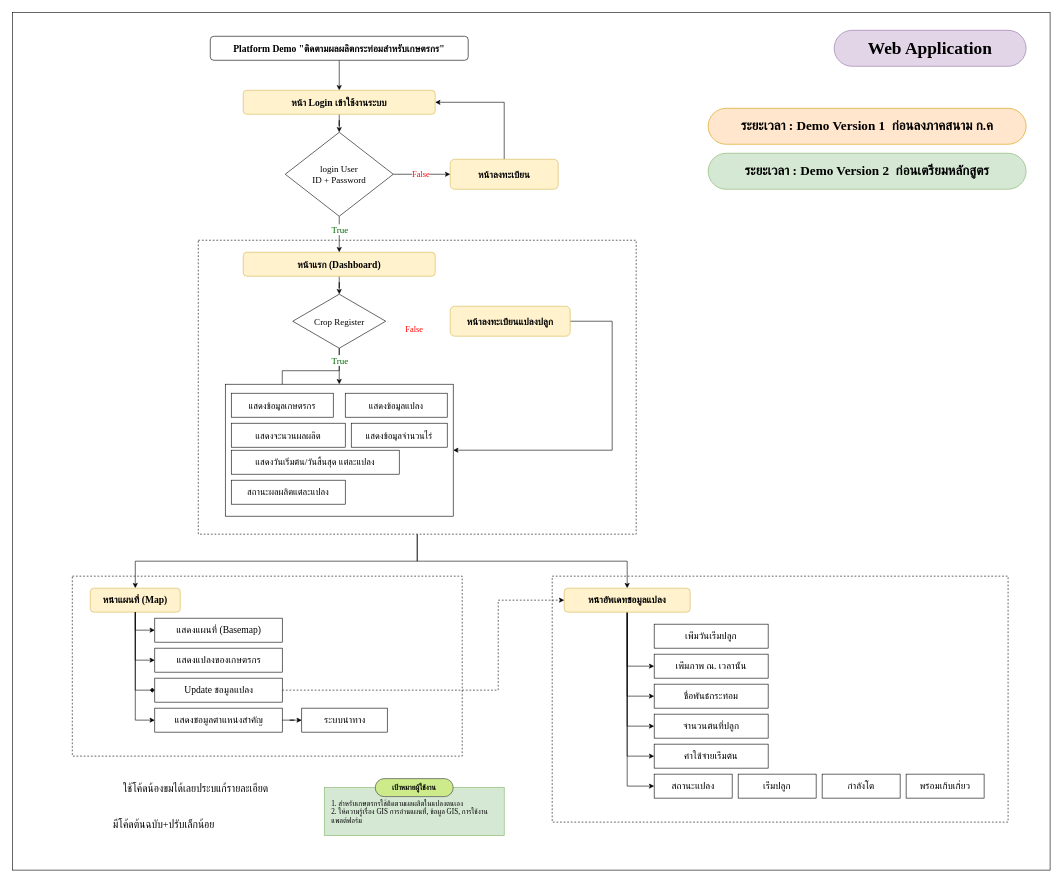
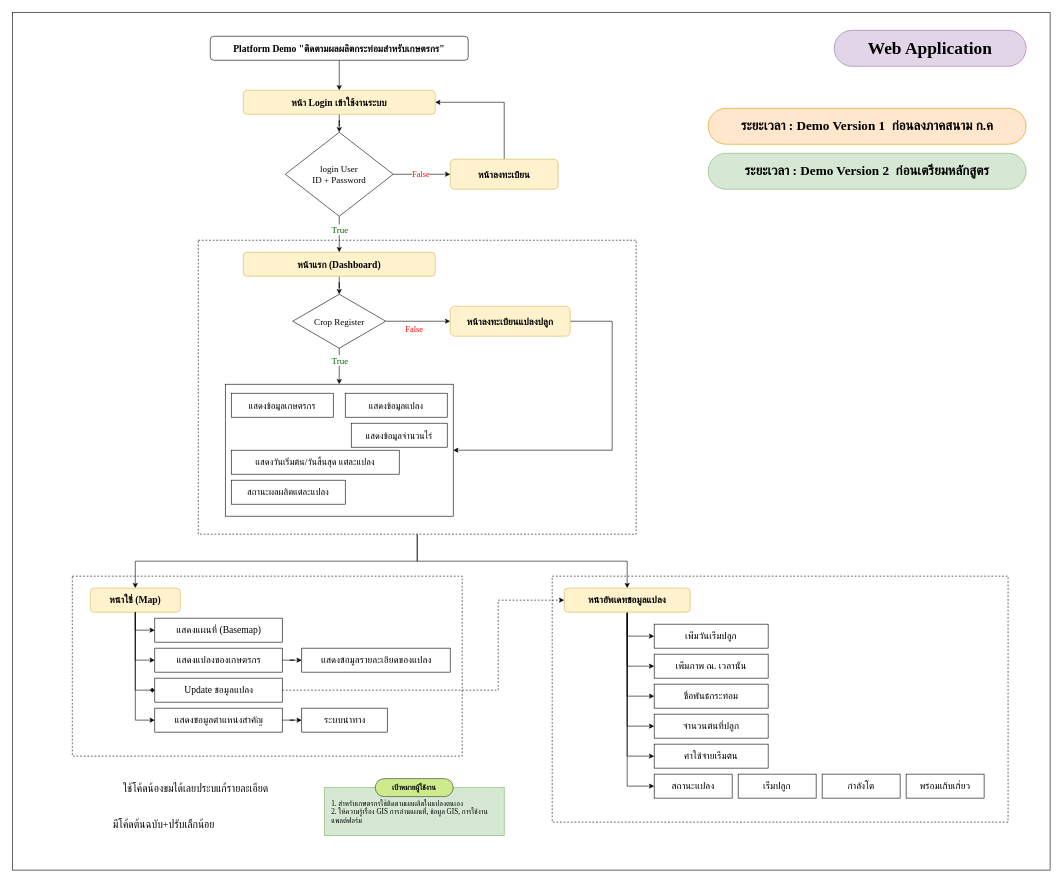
(303, 371) -> (444, 321)
(288, 435) -> none
(135, 600) -> (135, 600)
none -> (648, 636)
none -> (291, 660)
none -> (376, 660)
